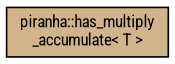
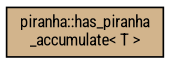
(87, 32) -> (85, 32)
